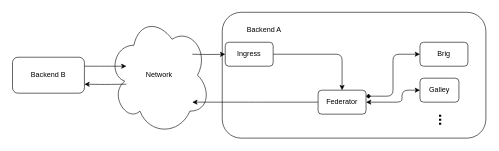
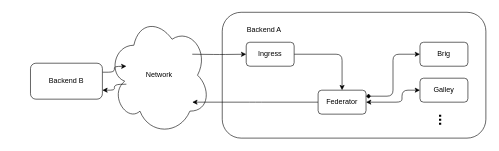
(249, 54) -> (270, 54)
(48, 75) -> (66, 81)
(440, 90) -> (444, 90)
